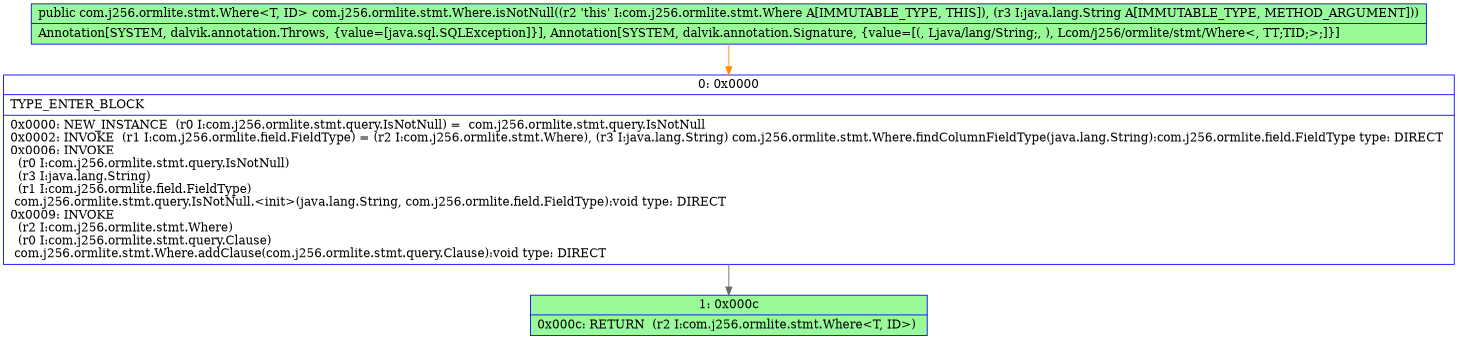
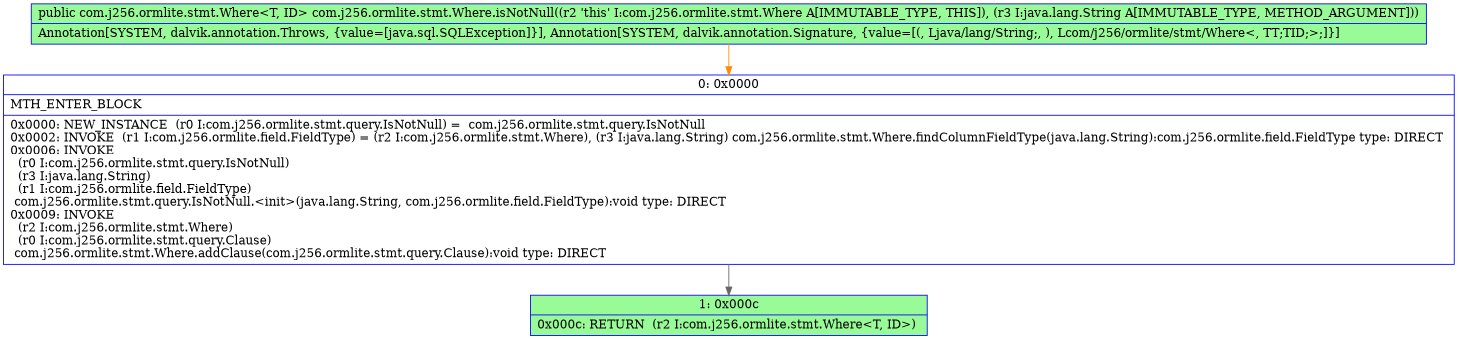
(78, 105) -> (76, 105)
